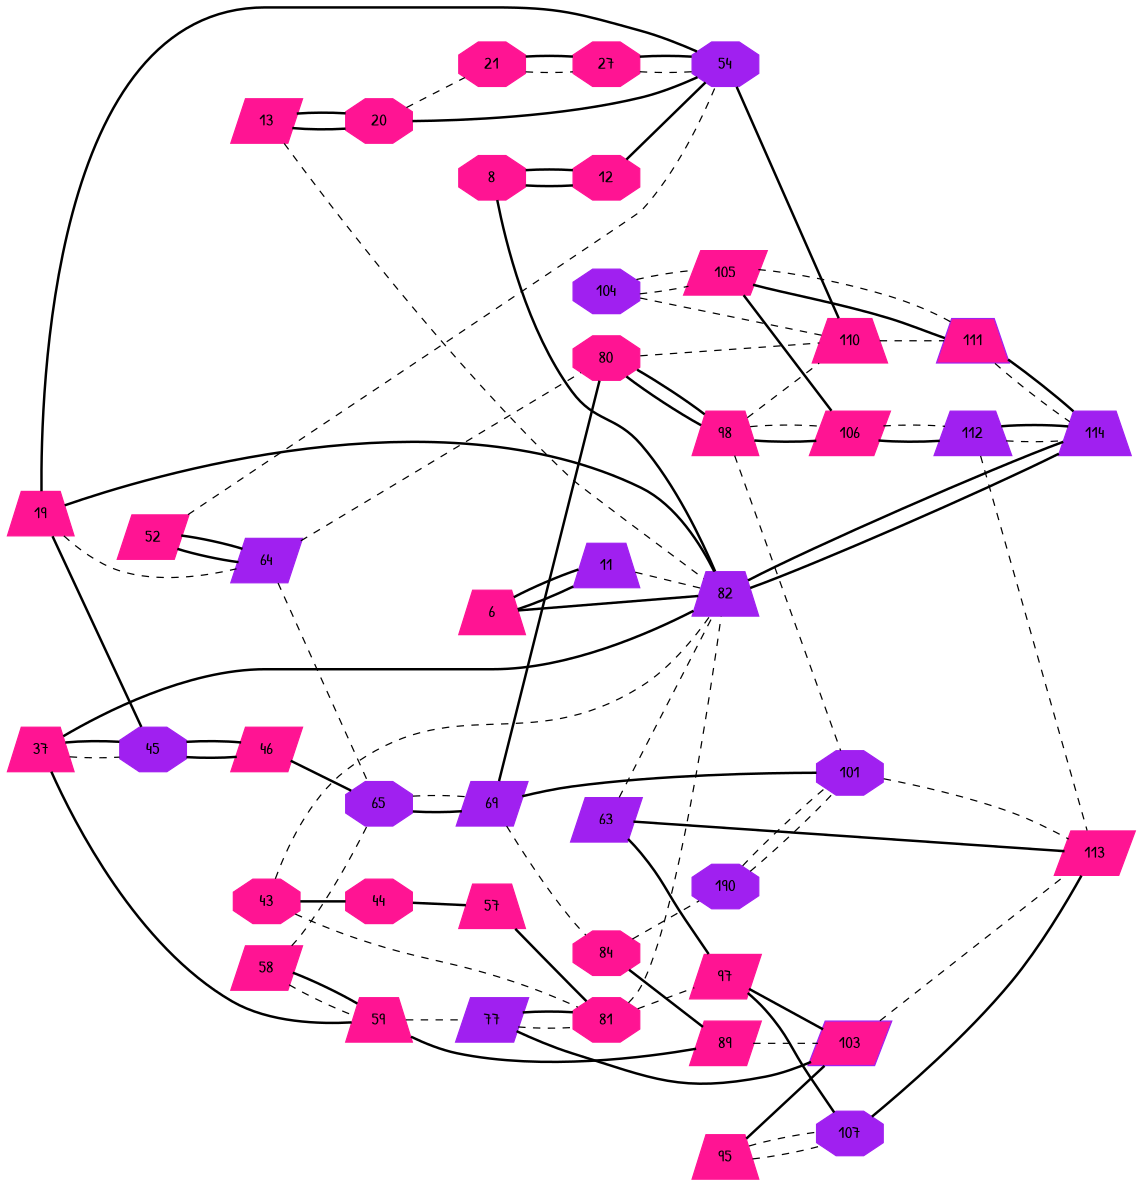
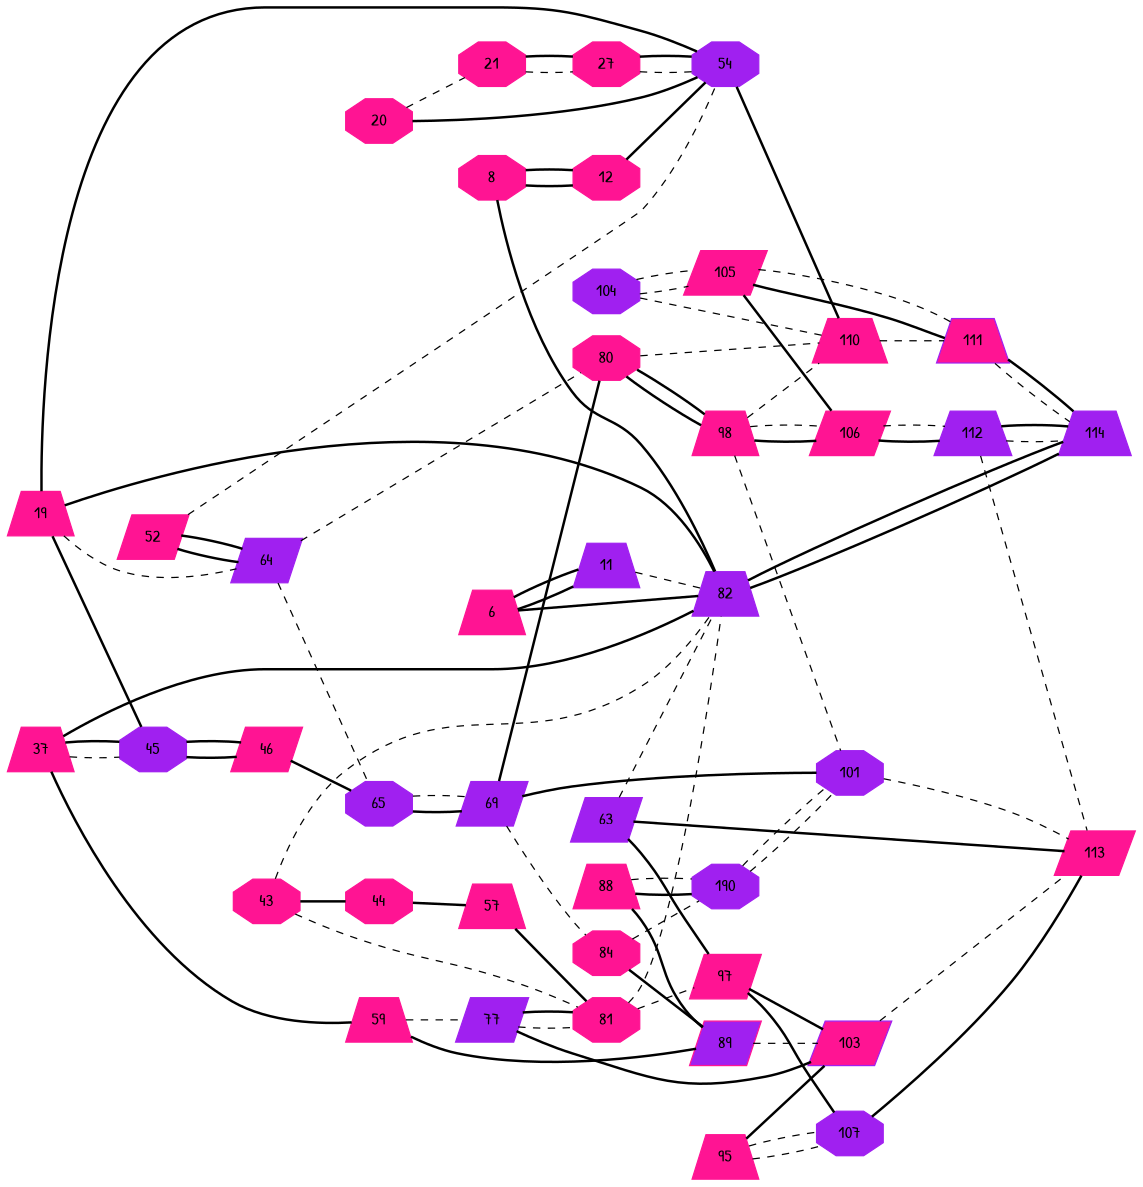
(267, 121) -> none
none -> (606, 887)
(267, 968) -> none
(725, 1043) -> (725, 1043)
